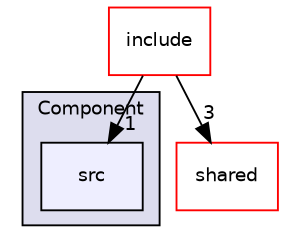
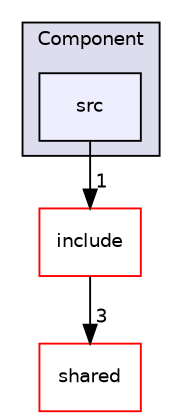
(128, 104) -> (90, 168)
